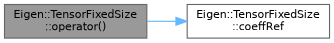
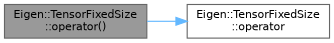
(258, 21) -> (258, 21)
